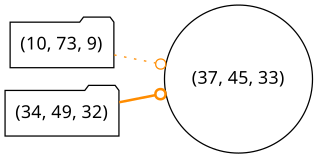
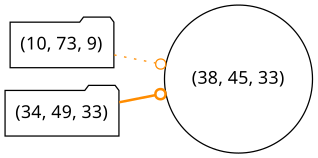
(238, 79) -> (238, 79)
(62, 113) -> (62, 113)
